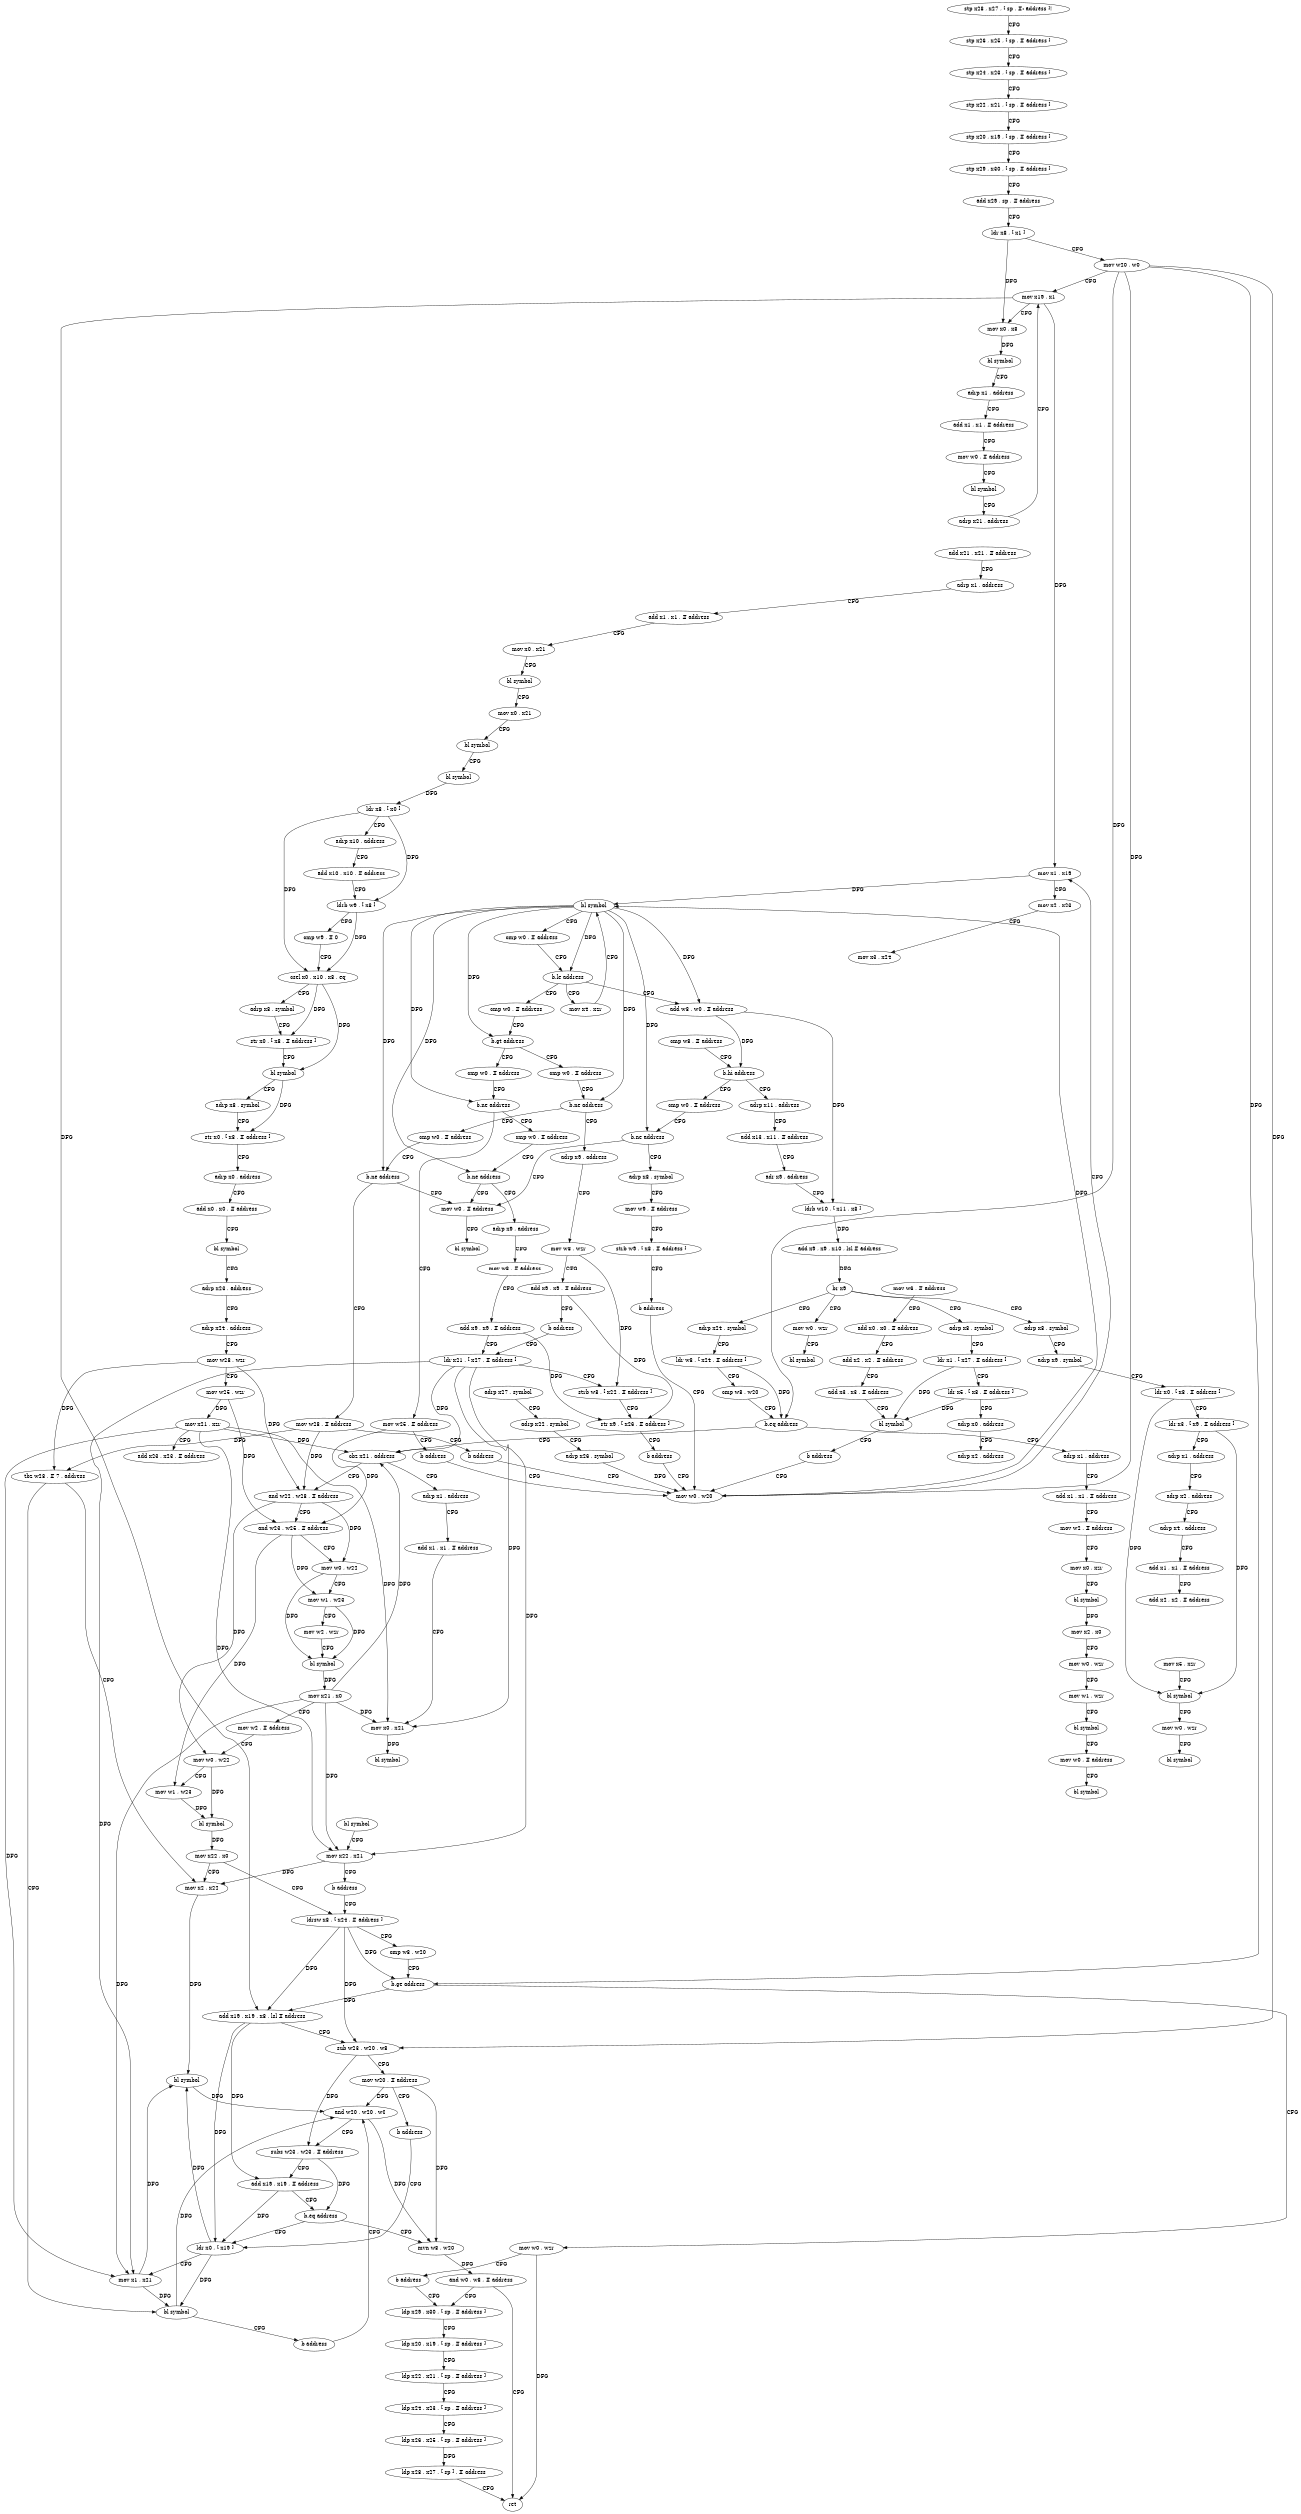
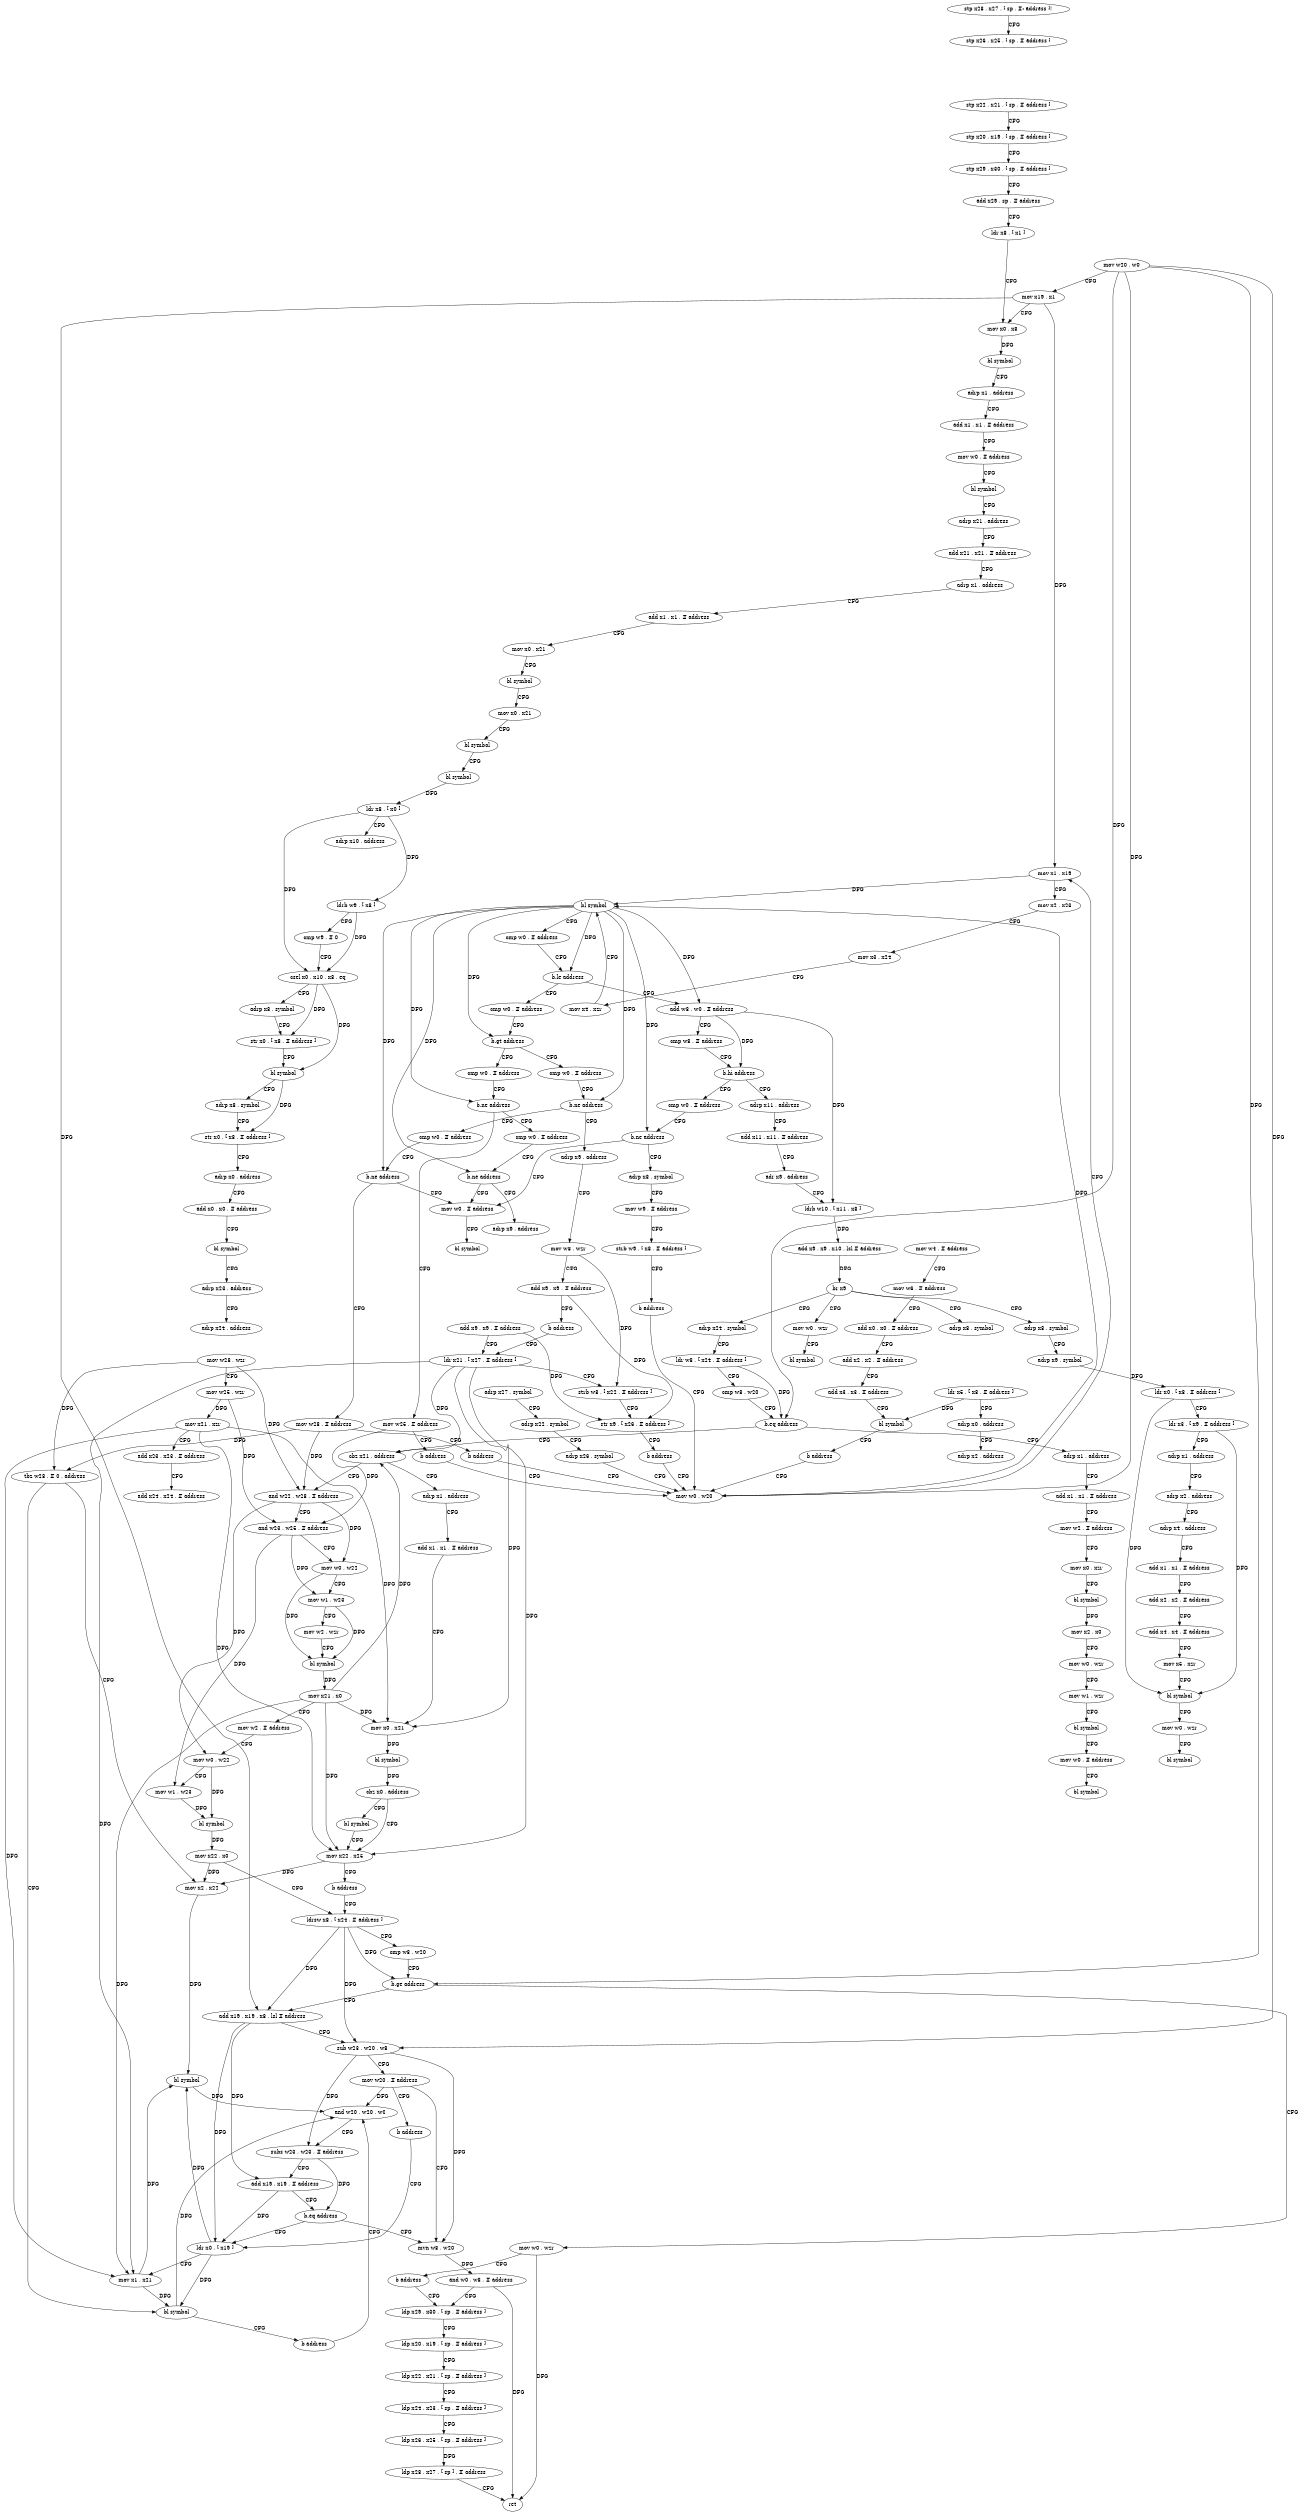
(1008, 73) -> none
(1063, 249) -> none
(1012, 281) -> (1012, 281)
(1038, 420) -> (983, 536)
(351, 874) -> none
(567, 993) -> (731, 982)
none -> (699, 1024)
(775, 1138) -> (775, 1138)
none -> (942, 1249)
(515, 1269) -> none
(226, 1343) -> none
(972, 1361) -> none
(1137, 1377) -> (1137, 1377)
(281, 1440) -> none
(55, 1477) -> (55, 1477)
(660, 1477) -> (660, 1477)
none -> (171, 1497)
none -> (1180, 1632)
none -> (388, 1792)
(345, 1856) -> (345, 1856)
(214, 1872) -> (214, 1872)
(350, 2001) -> (350, 2001)
(442, 2168) -> (442, 2168)
(390, 2182) -> (454, 2125)
(519, 2393) -> (519, 2393)
